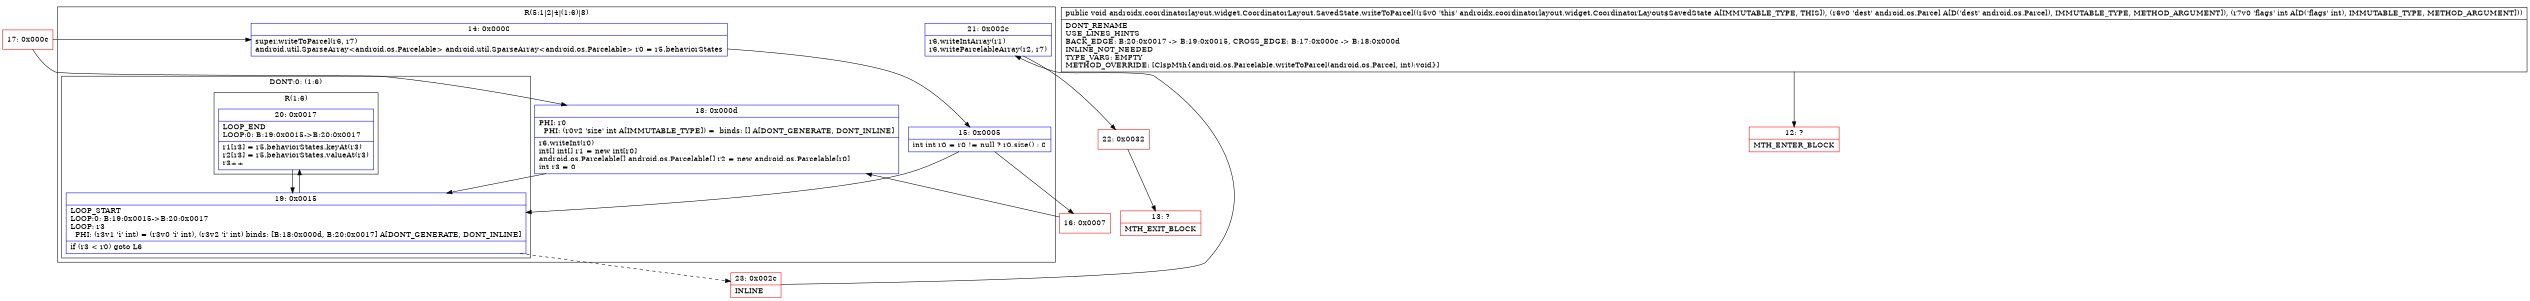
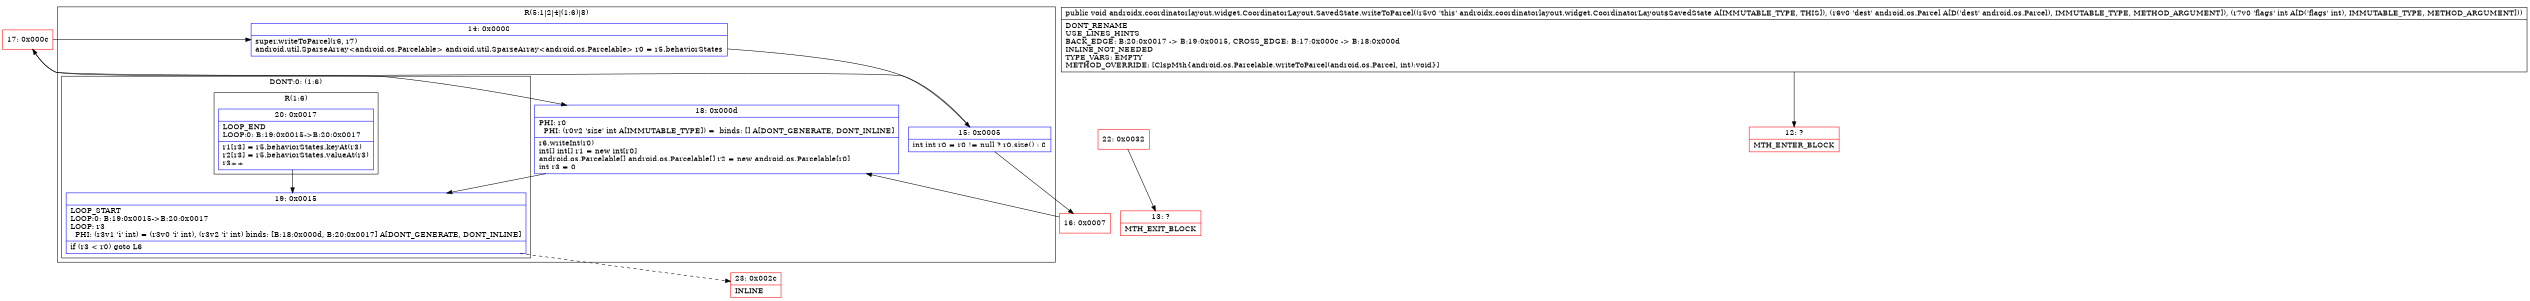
(988, 40) -> none
(300, 184) -> none
(748, 196) -> (556, 74)
